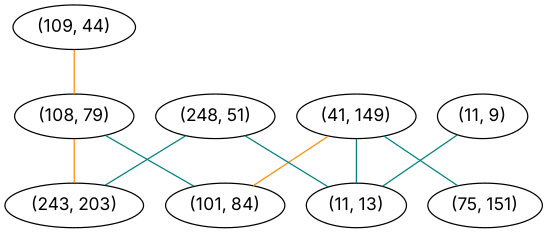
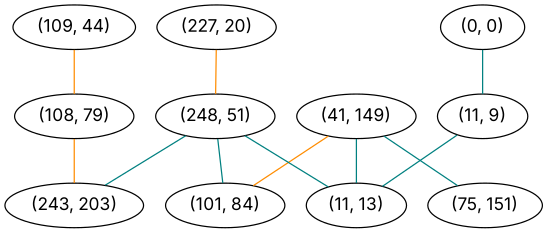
none -> (217, 27)
none -> (483, 27)
(156, 165) -> (220, 161)
